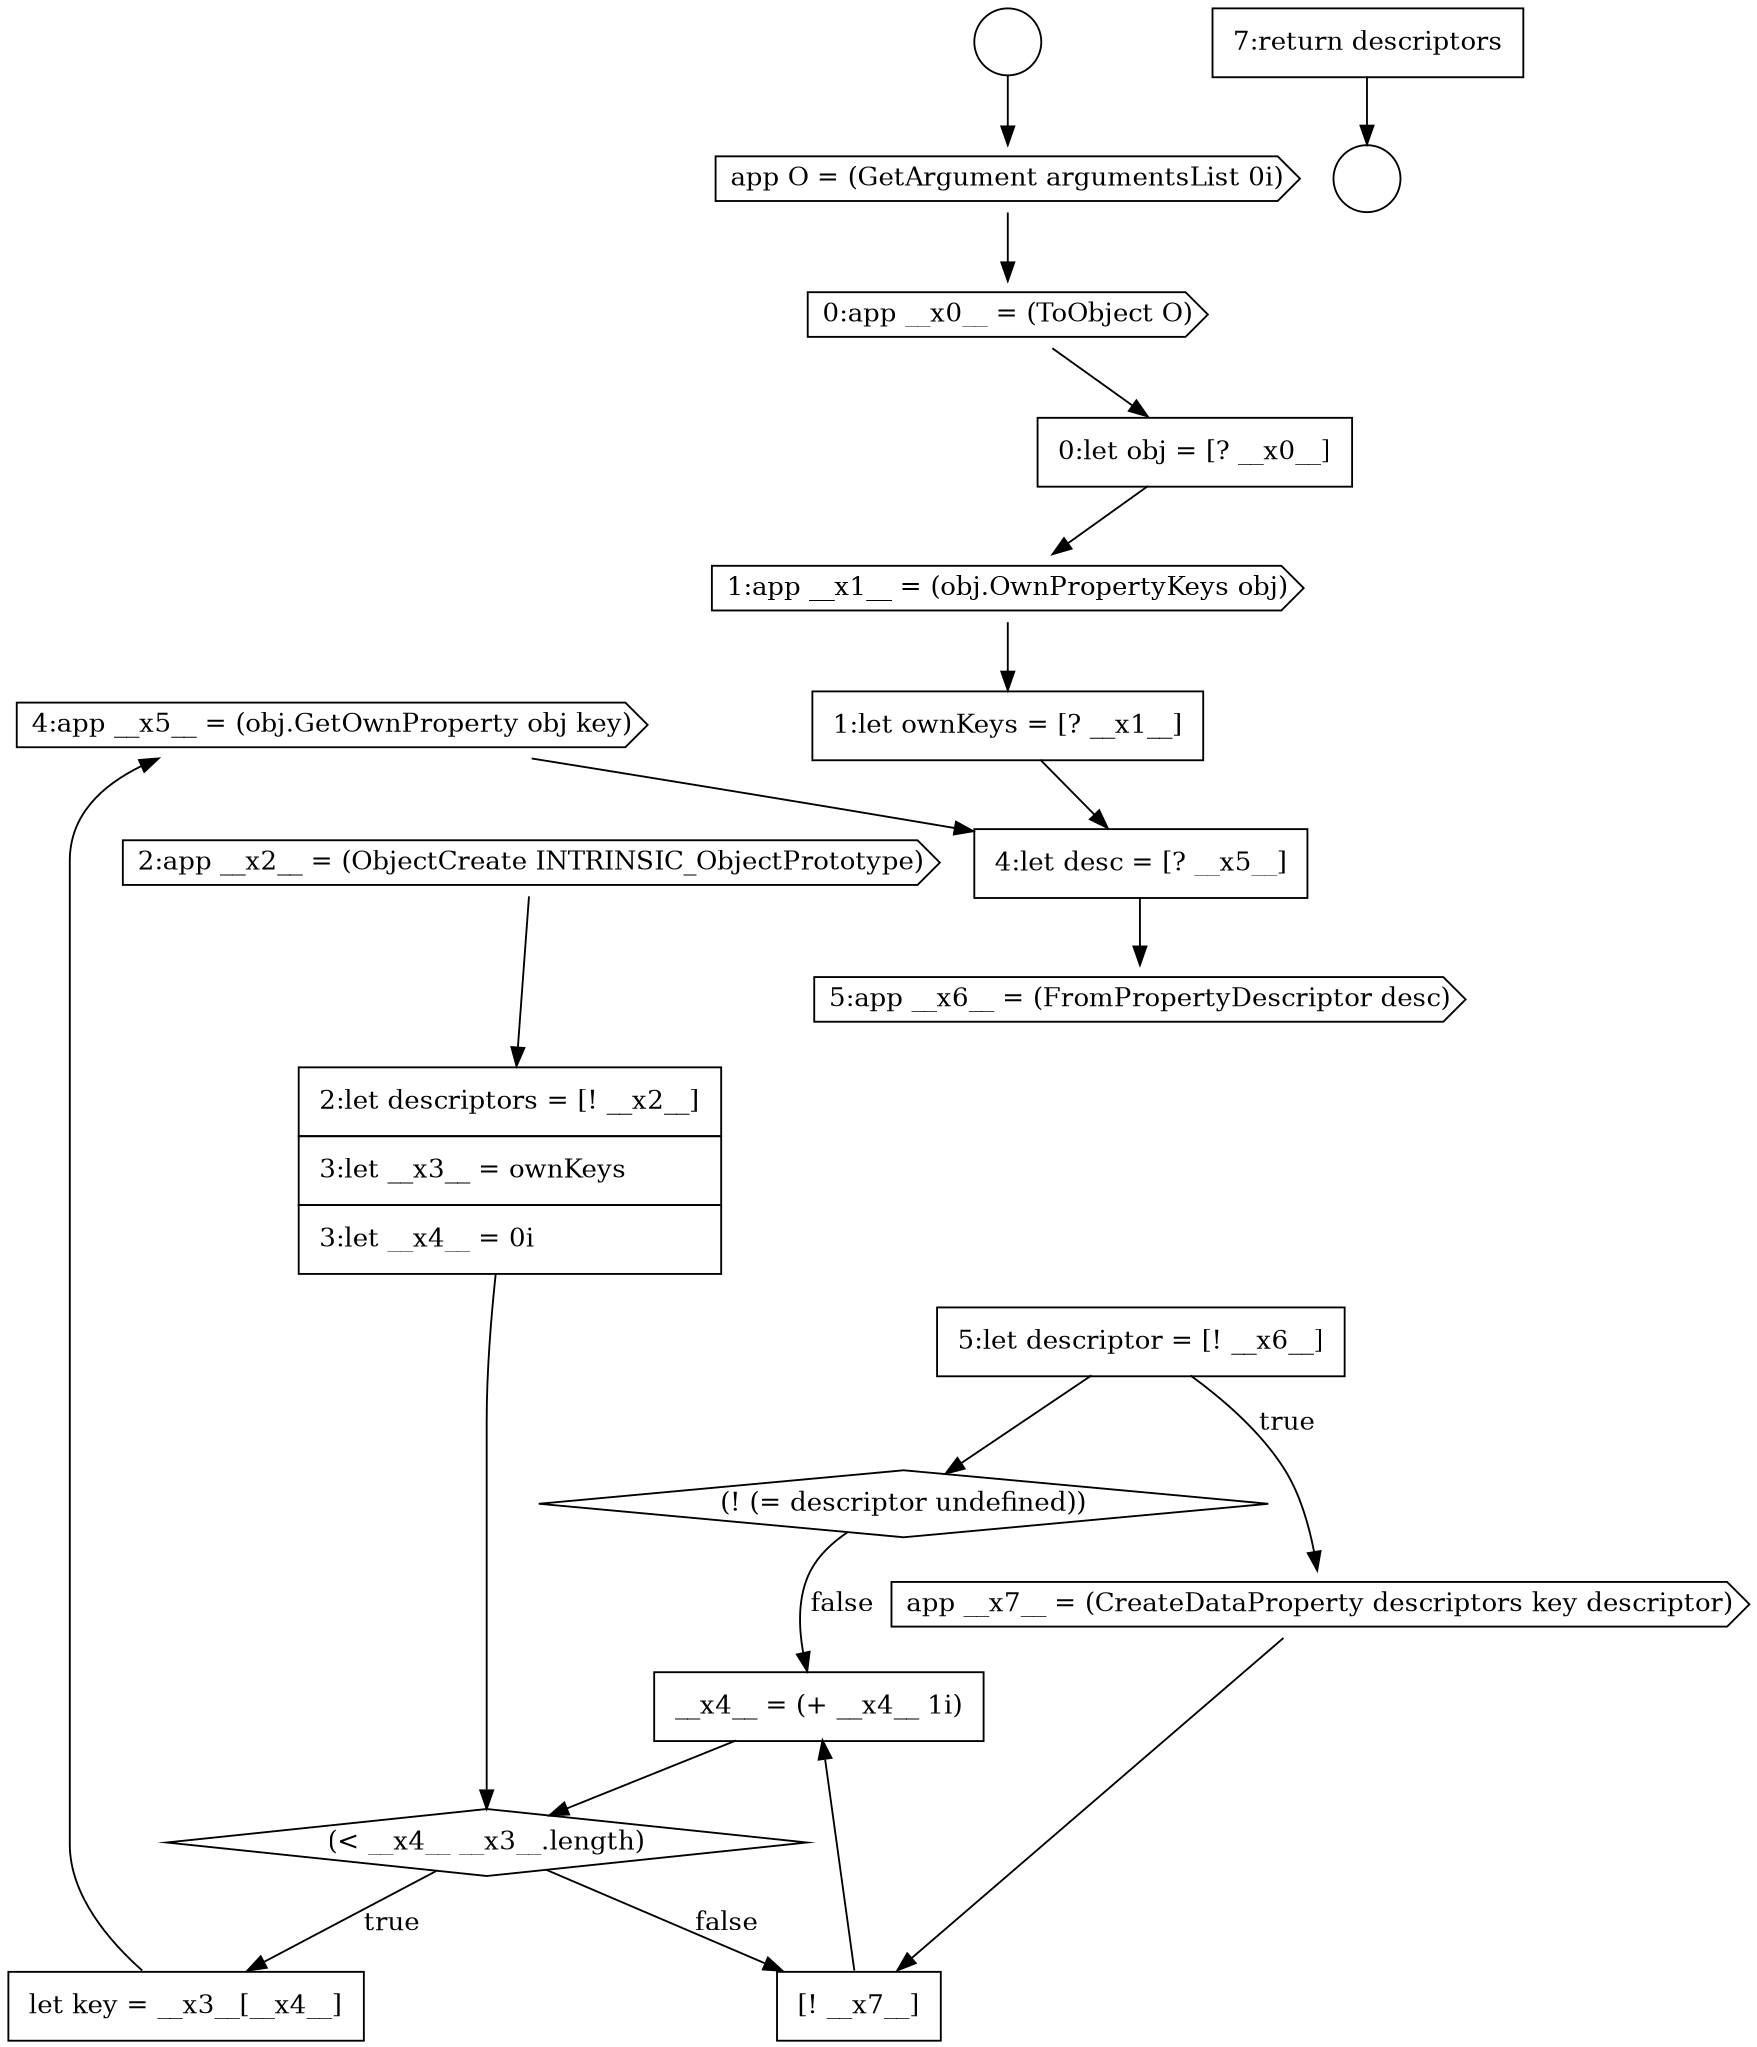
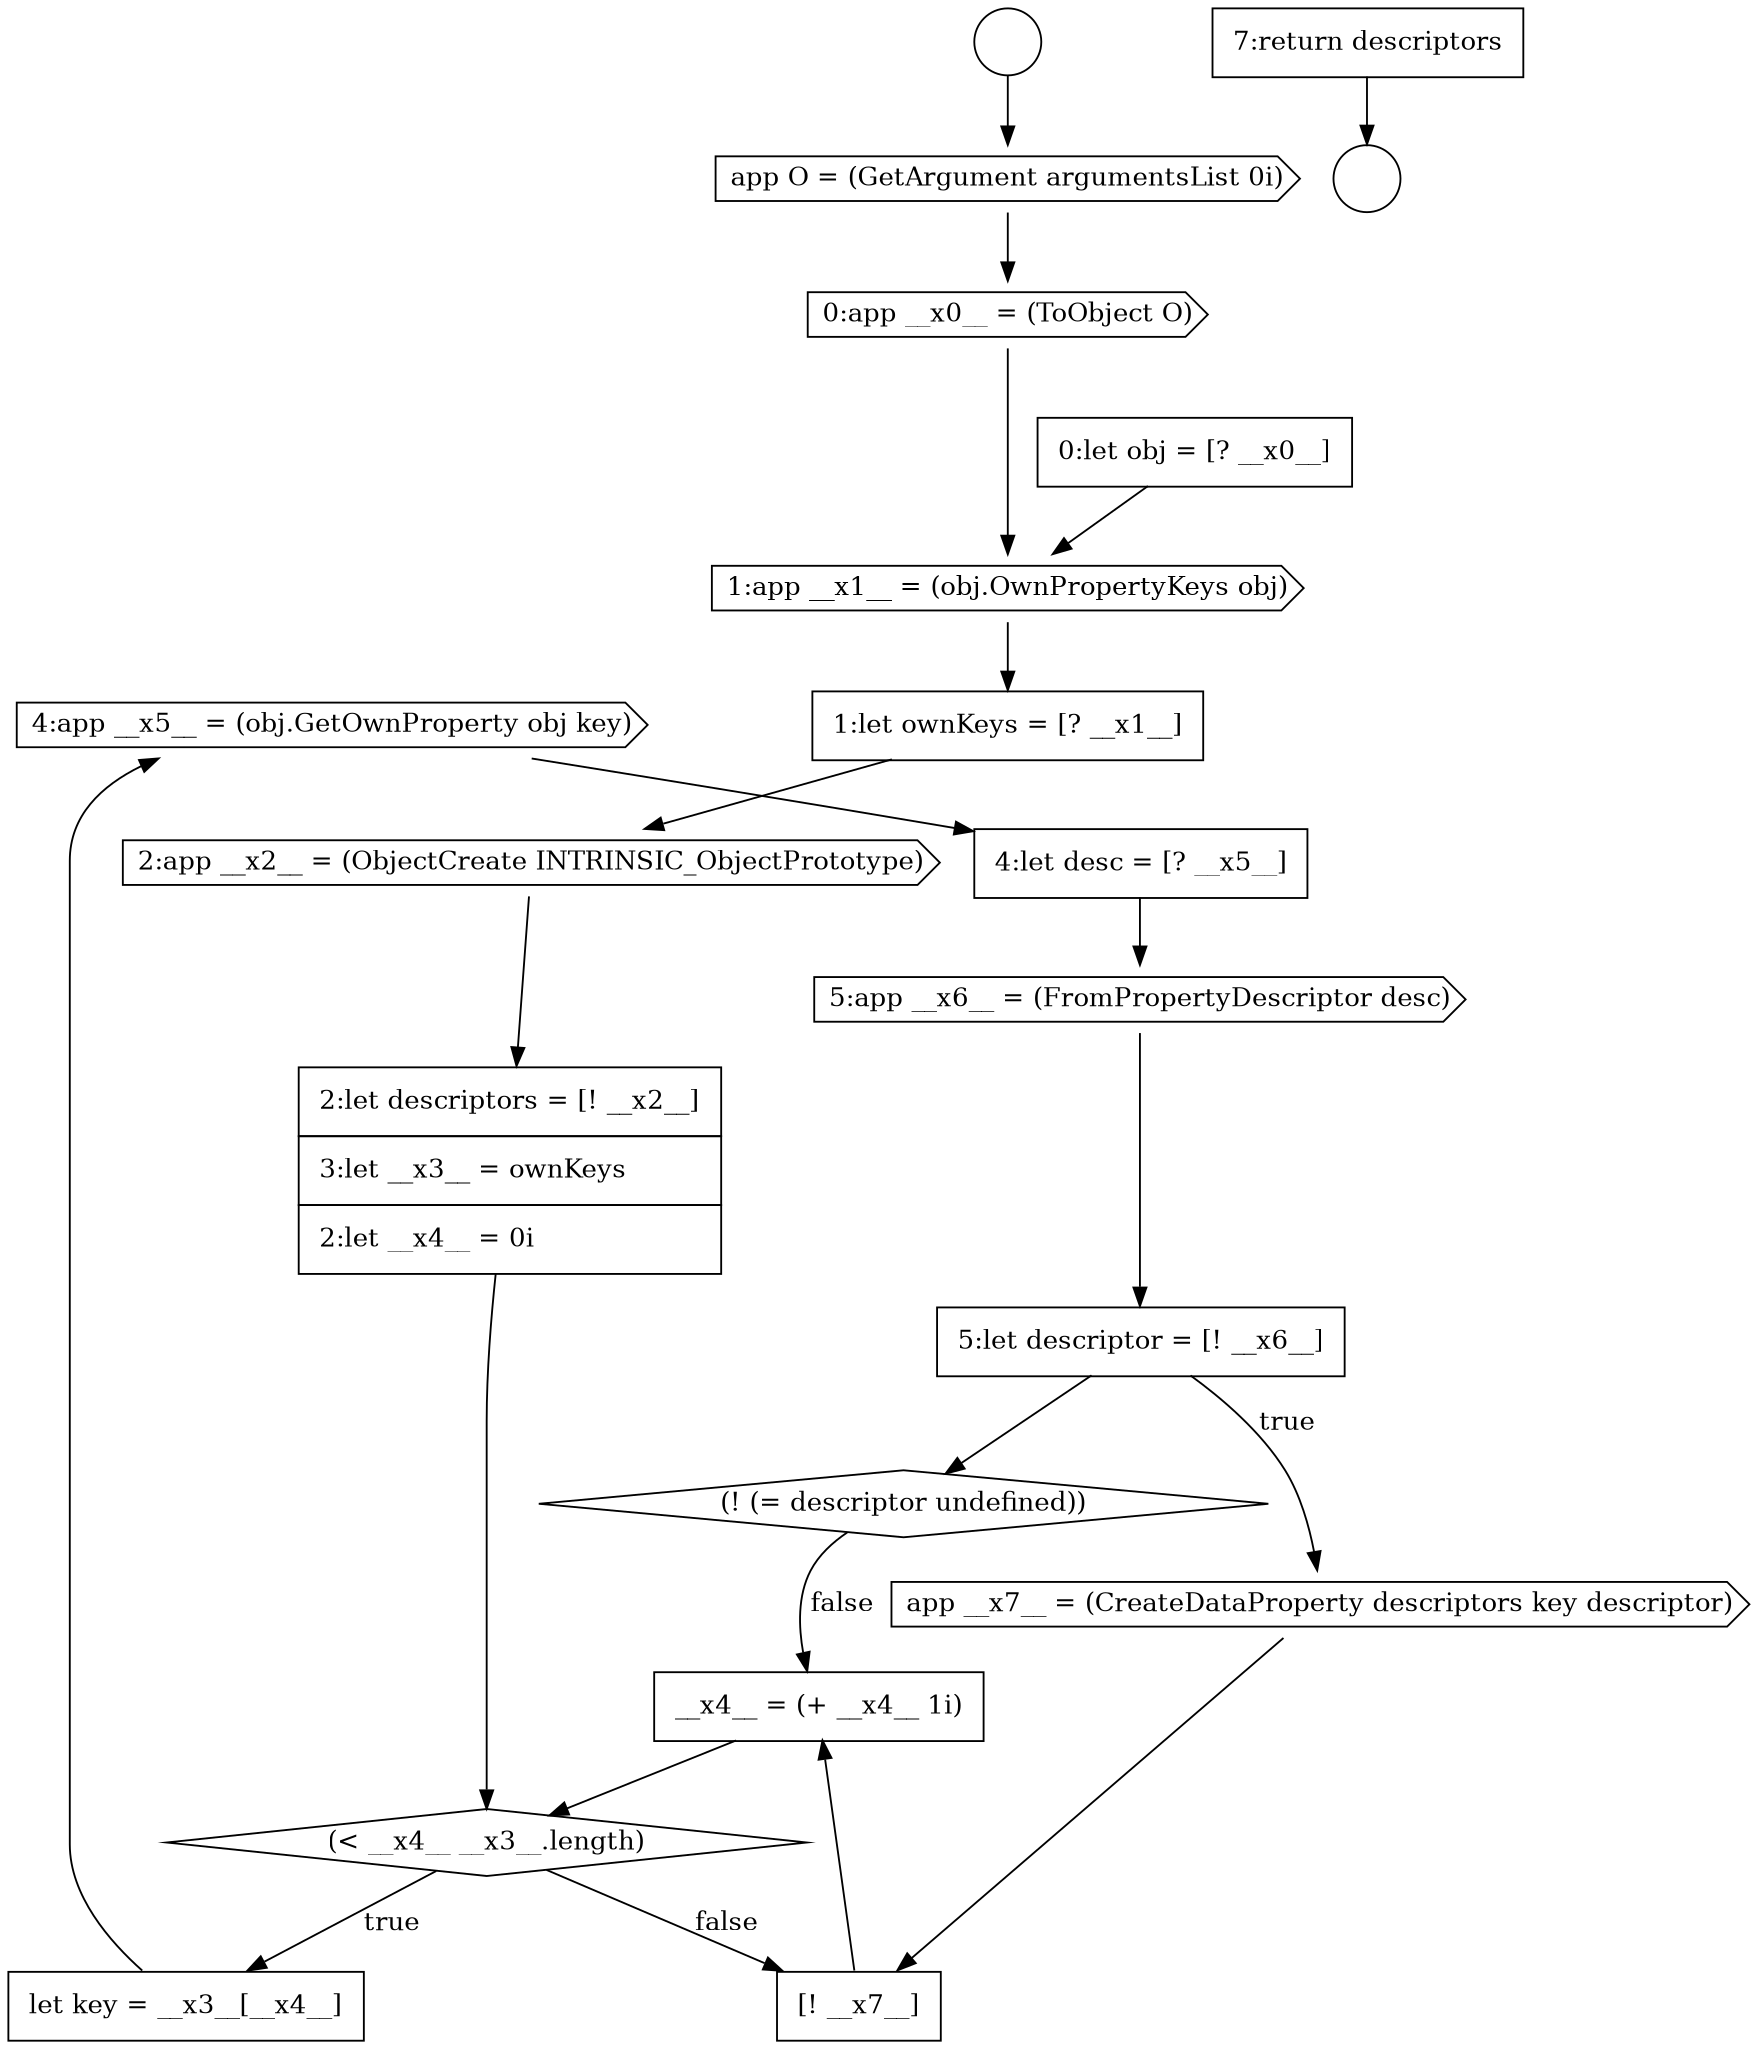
(1092, 377) -> (1008, 442)
(1068, 787) -> (789, 788)
none -> (1140, 1160)
(427, 1239) -> (427, 1239)
